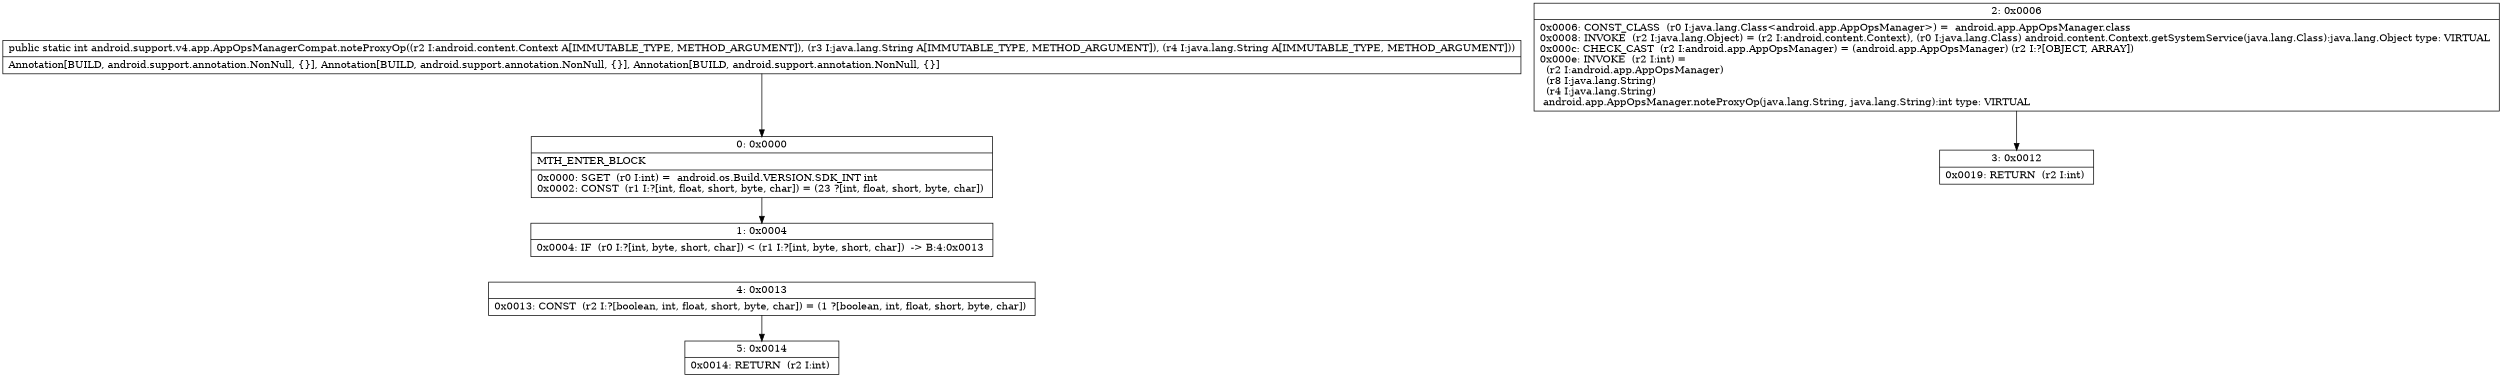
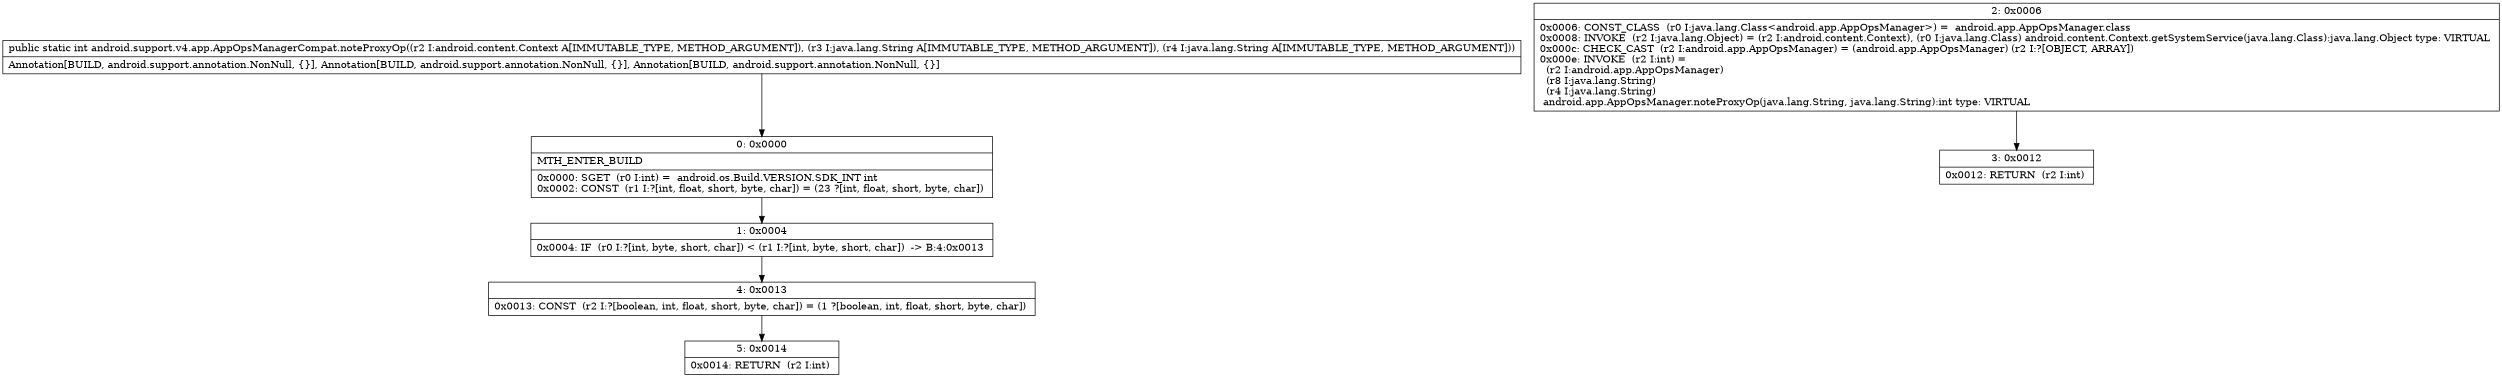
(592, 161) -> (590, 161)
(2017, 175) -> (2017, 175)
none -> (762, 266)
